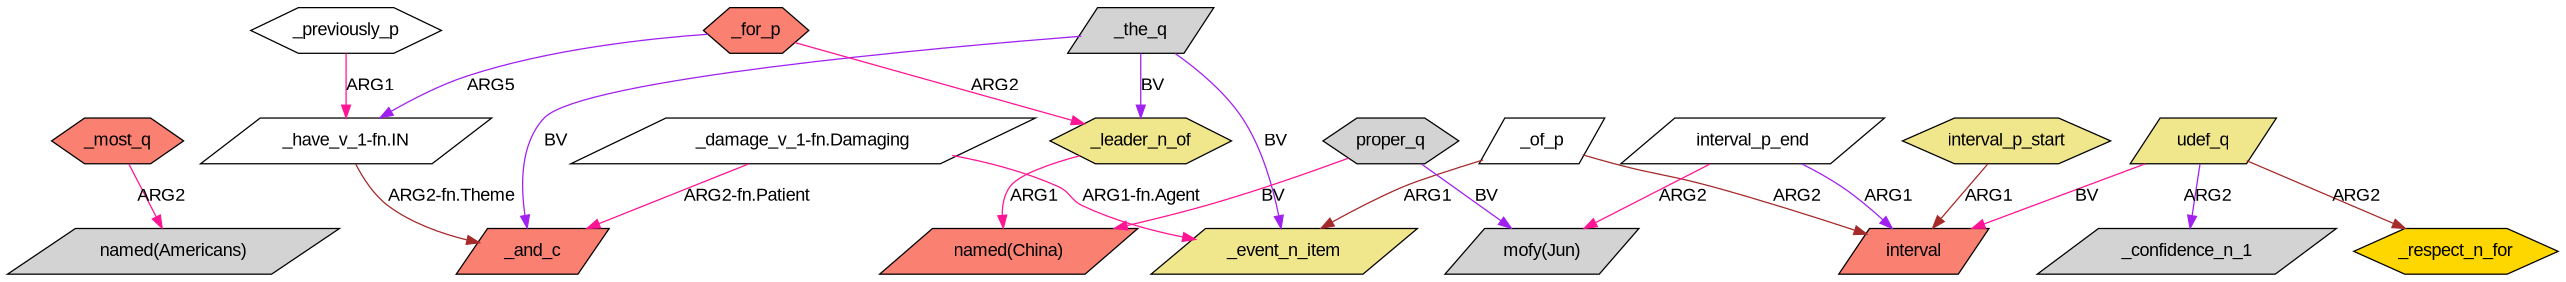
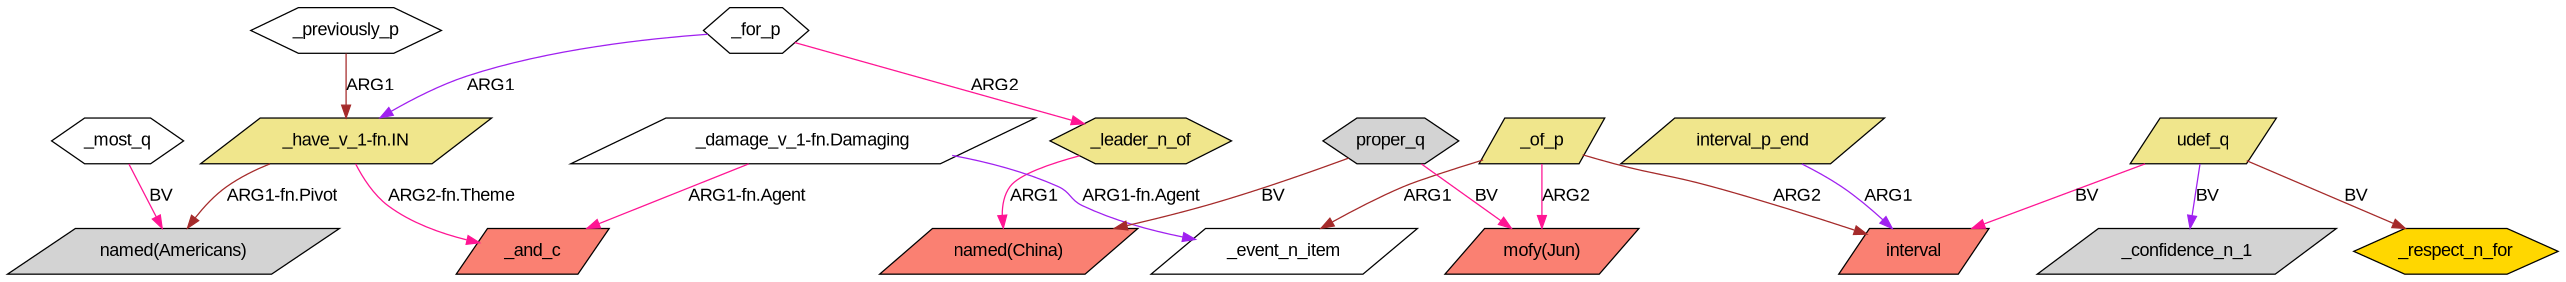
(756, 30) -> (756, 30)
(1141, 30) -> none
(346, 79) -> (346, 79)
(491, 86) -> (491, 86)
(118, 141) -> (118, 141)
(346, 141) -> (346, 141)
(1542, 141) -> (1542, 141)
(1753, 141) -> (1753, 141)
(2006, 141) -> none
none -> (229, 185)
(1461, 192) -> (1461, 192)
(1653, 193) -> (1542, 190)
(1069, 194) -> (1069, 194)
(161, 196) -> (161, 196)
(747, 196) -> (747, 196)
(1239, 196) -> (1239, 196)
(2208, 196) -> (2208, 196)
(2356, 196) -> (2356, 196)
(402, 215) -> (402, 215)
(1284, 251) -> (1284, 251)
(1542, 251) -> (1542, 251)
